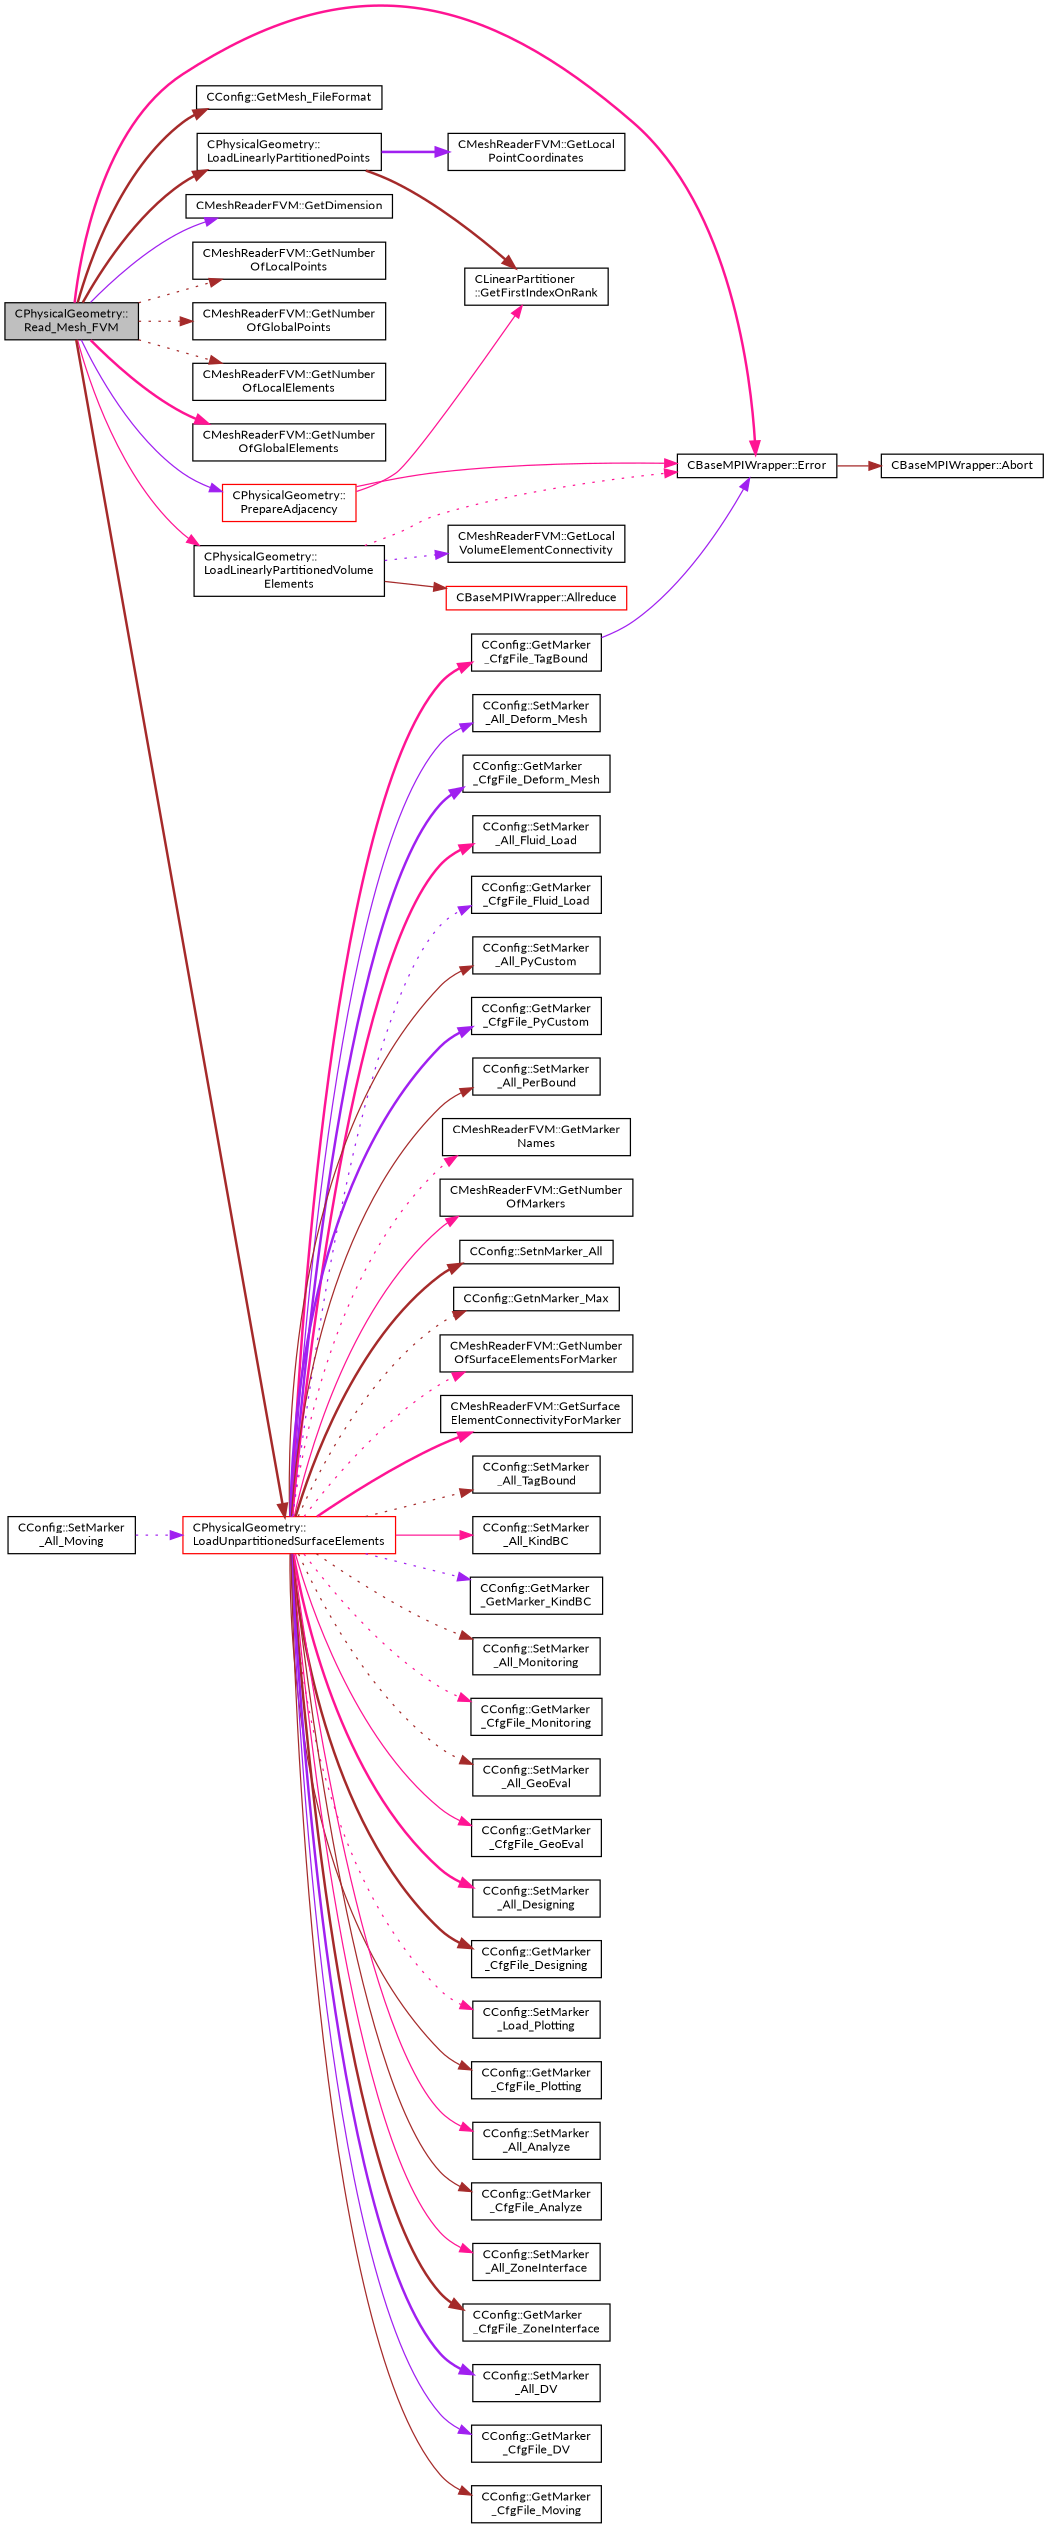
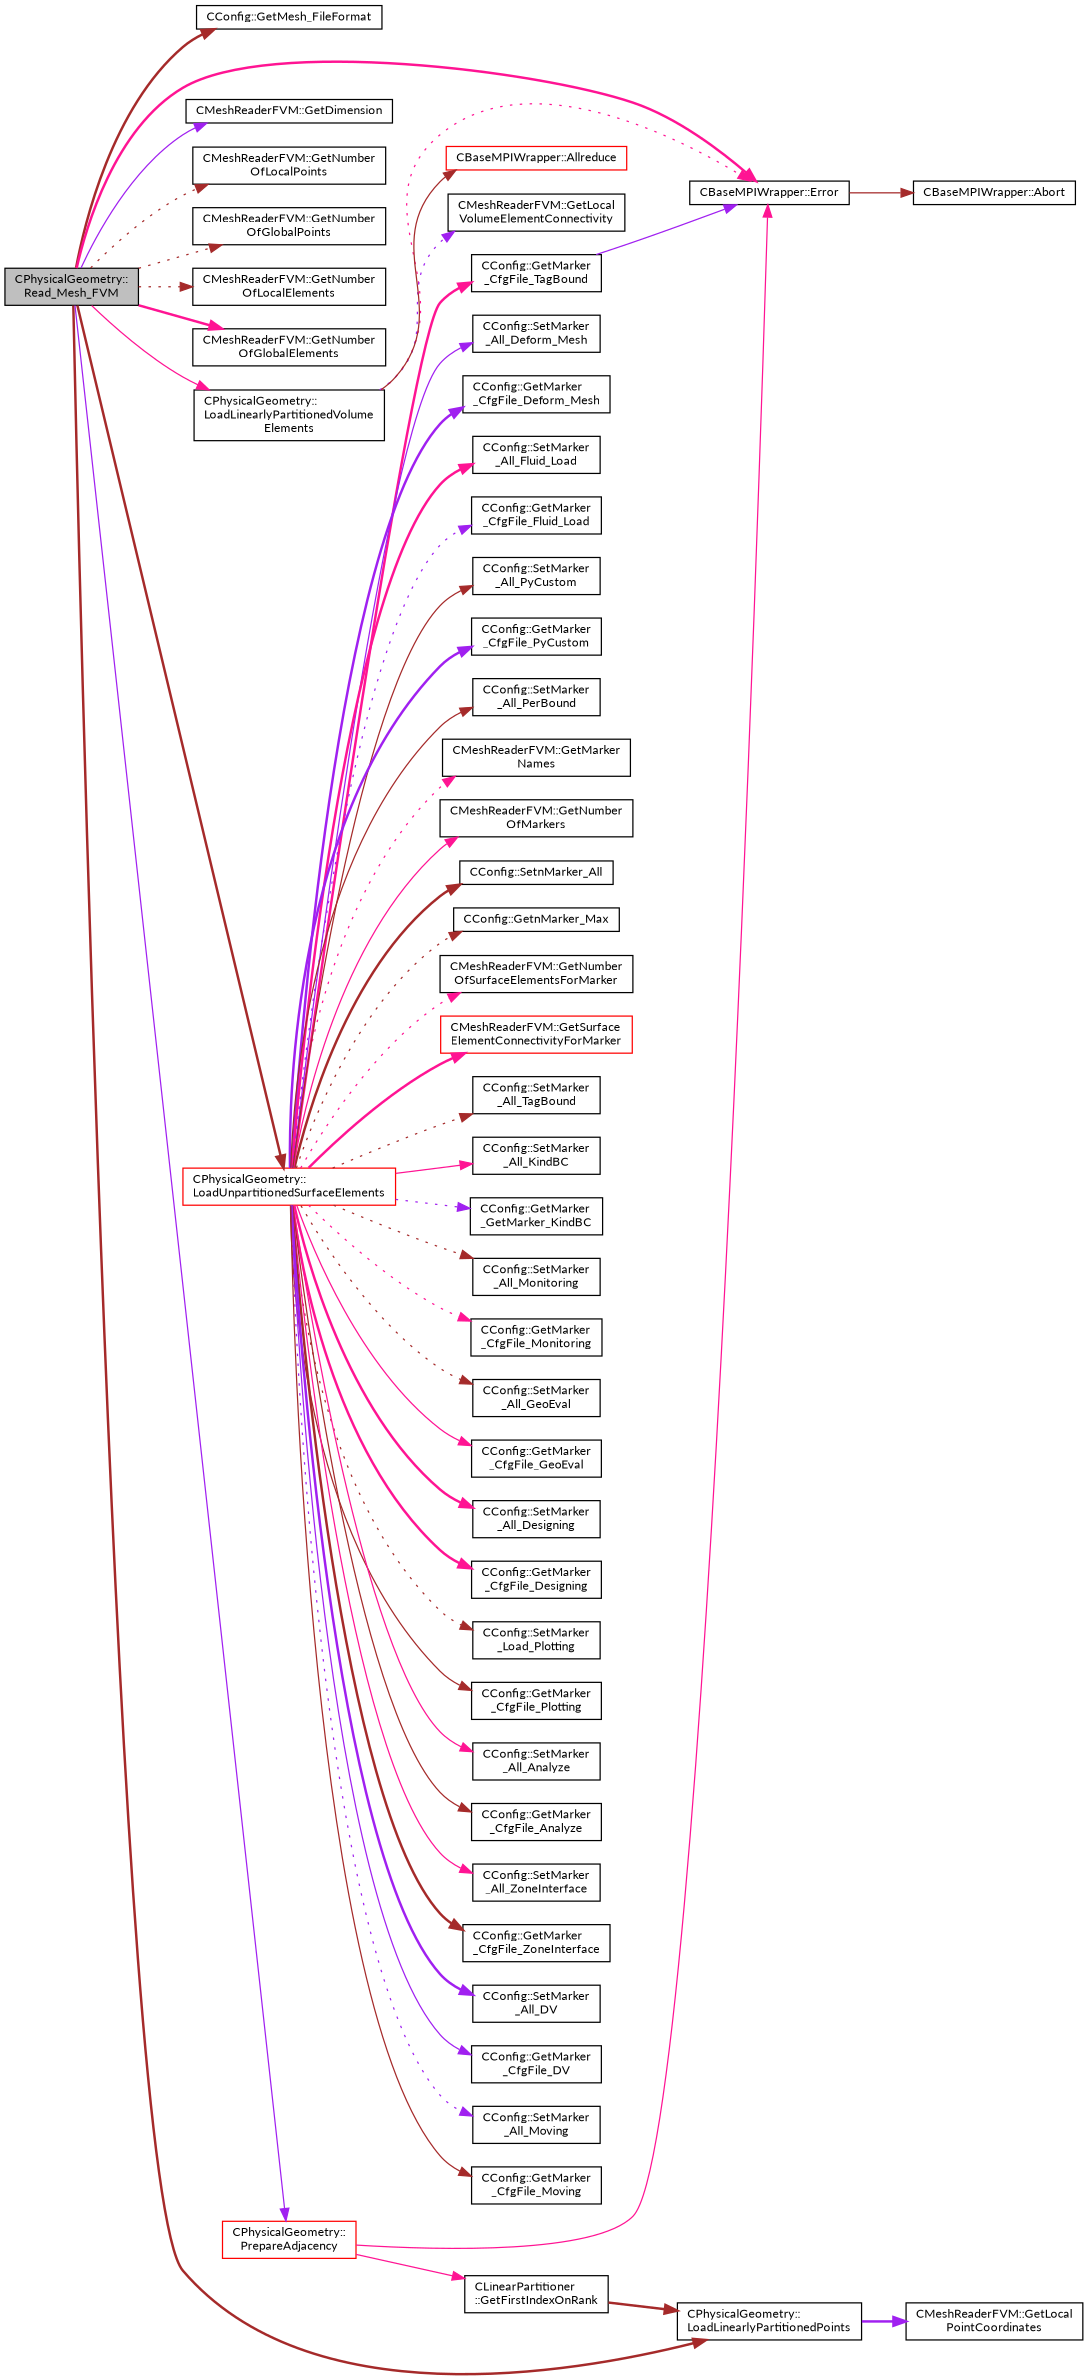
(439, 209) -> (637, 2306)
(536, 1414) -> (536, 1035)
(153, 1535) -> (328, 1696)
(340, 1766) -> (343, 1401)
(354, 1856) -> (353, 1477)
